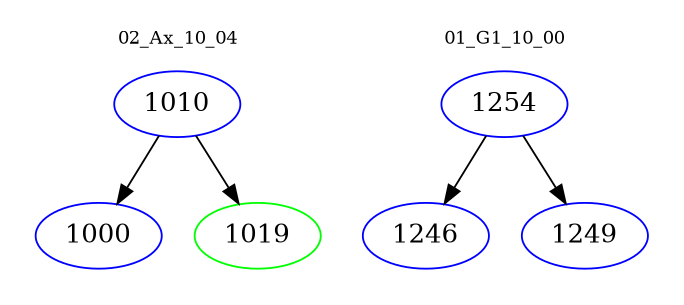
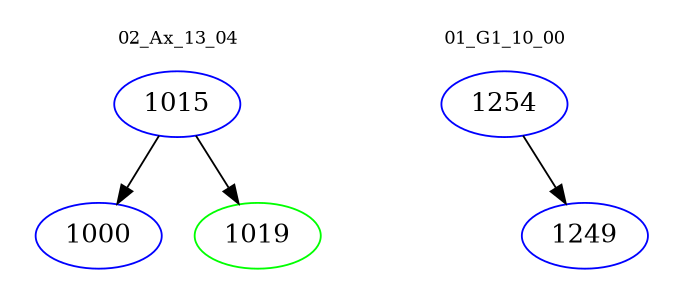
(178, 39) -> (178, 39)
(177, 104) -> (177, 104)
(426, 236) -> none
